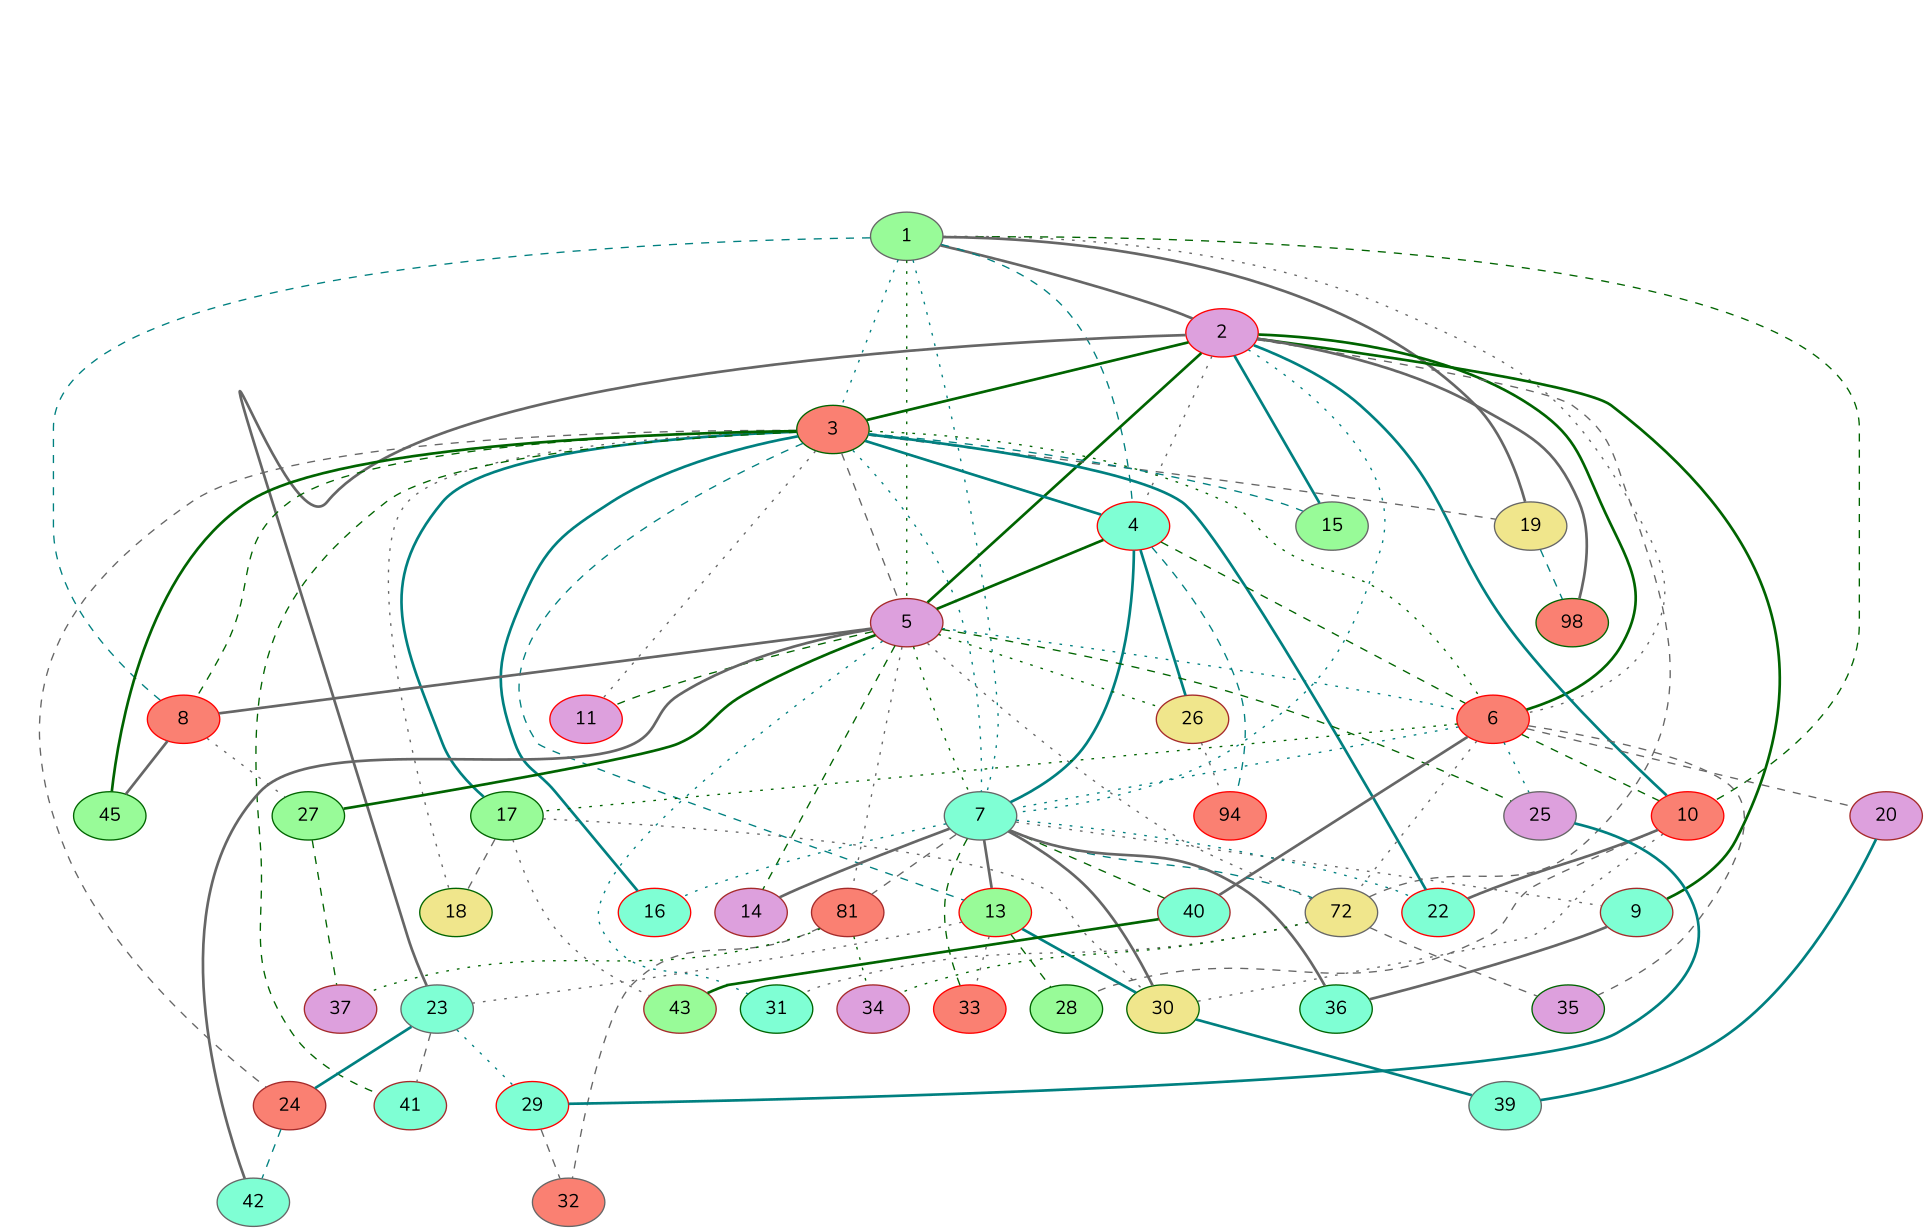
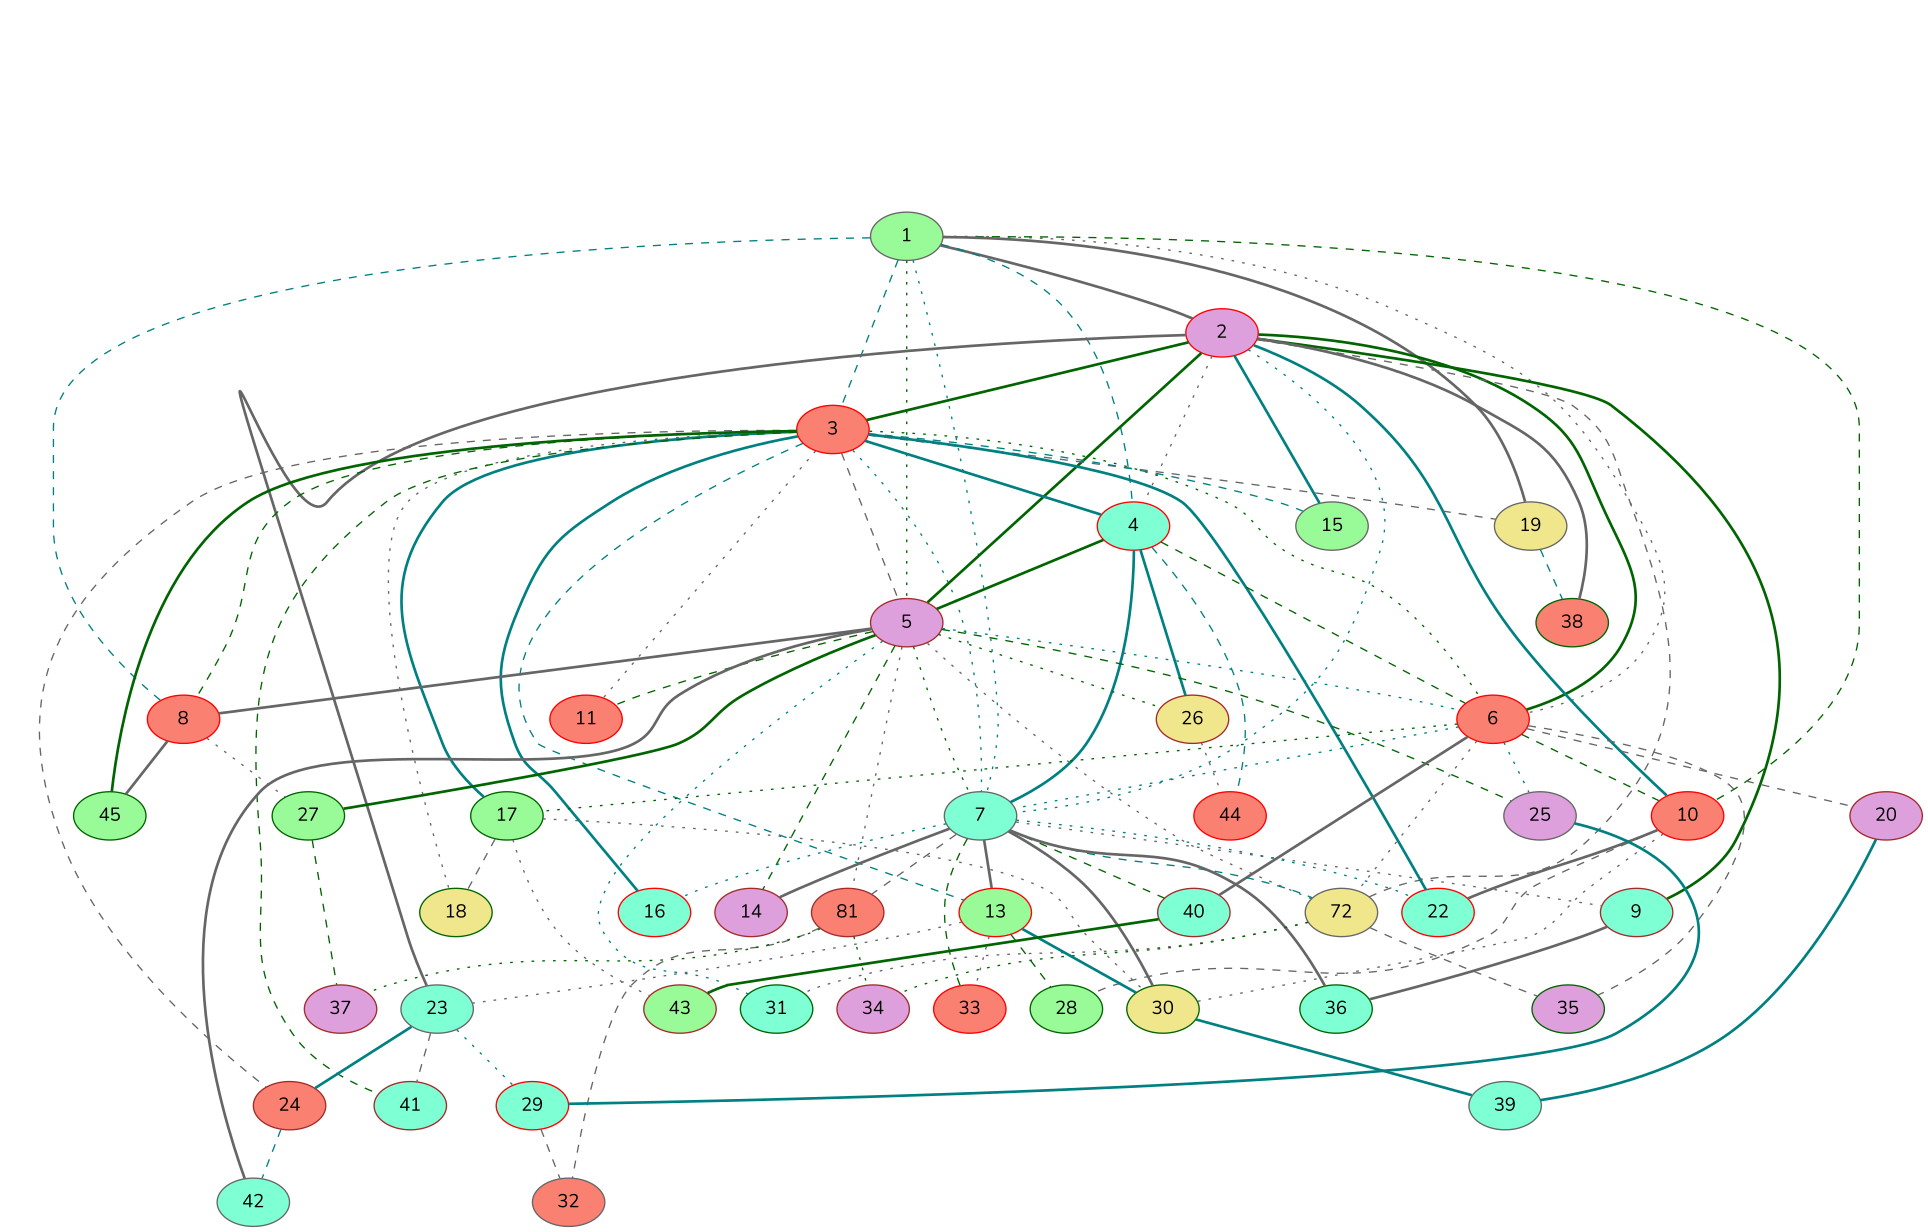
(870, 333) -> (870, 333)
(833, 429) -> (833, 429)
(1572, 623) -> (1572, 623)
(586, 719) -> (586, 719)
(1230, 816) -> (1230, 816)
